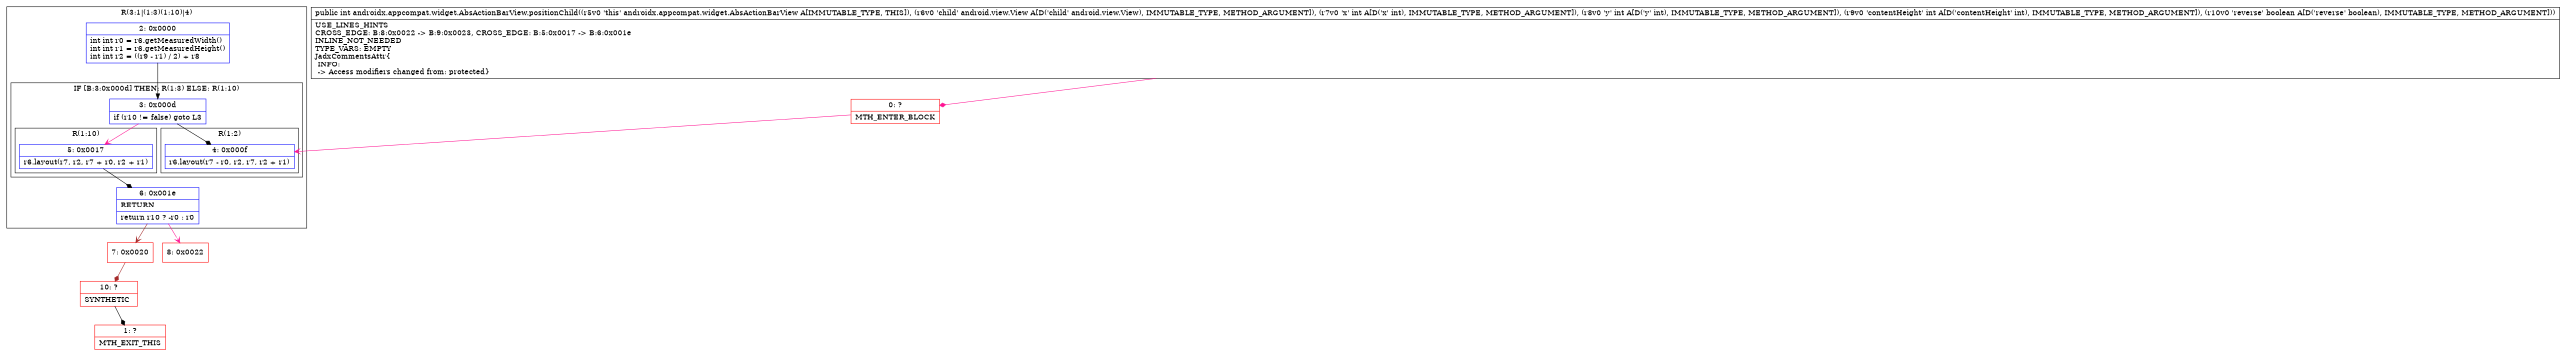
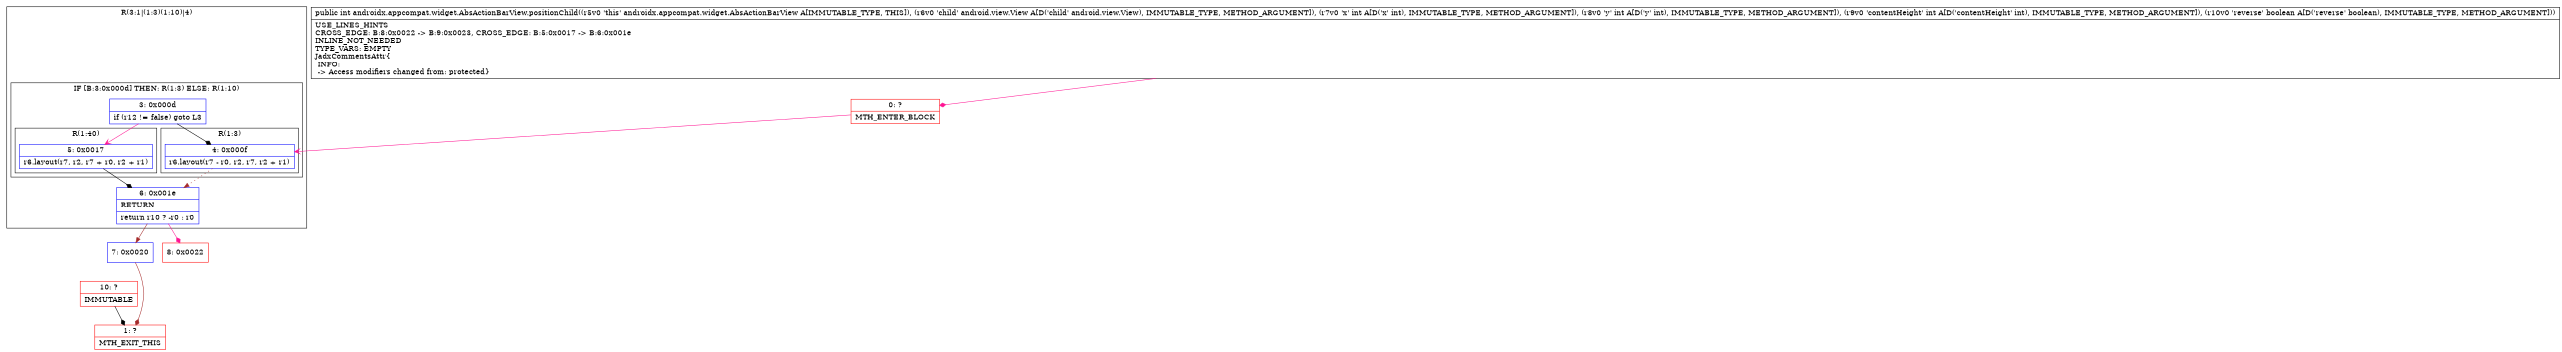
(158, 43) -> none
(158, 117) -> (158, 117)
(86, 134) -> (86, 134)
(230, 134) -> (230, 134)
none -> (195, 180)
(143, 231) -> (143, 231)
(173, 231) -> (173, 231)
(130, 253) -> (130, 253)
(122, 269) -> (144, 291)
(107, 300) -> (109, 300)
